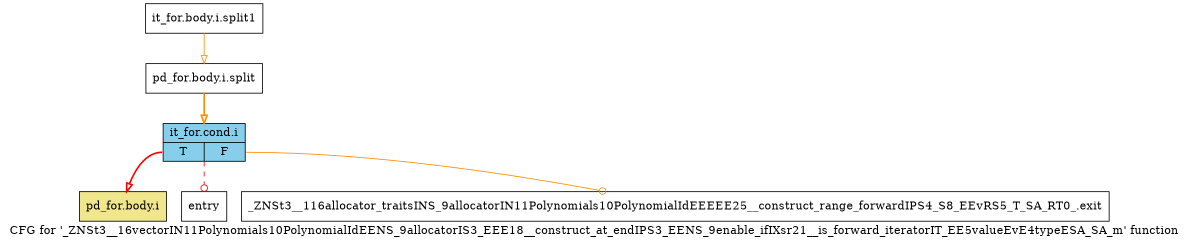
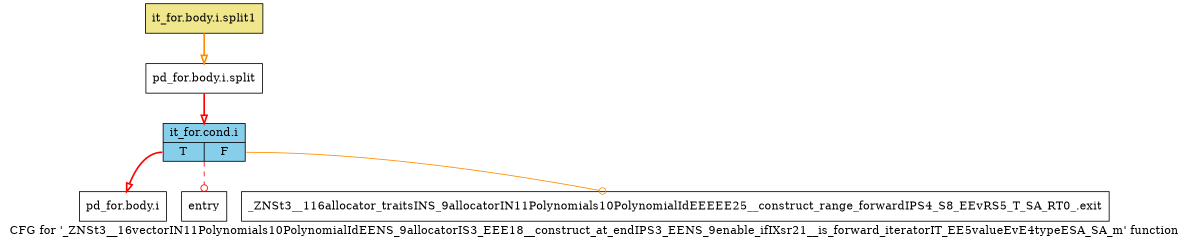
(204, 18) -> (204, 18)
(204, 44) -> (204, 44)
(204, 104) -> (204, 104)
(123, 206) -> (123, 206)
